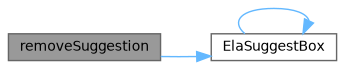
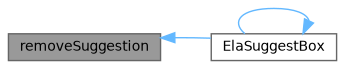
(179, 57) -> (193, 38)
